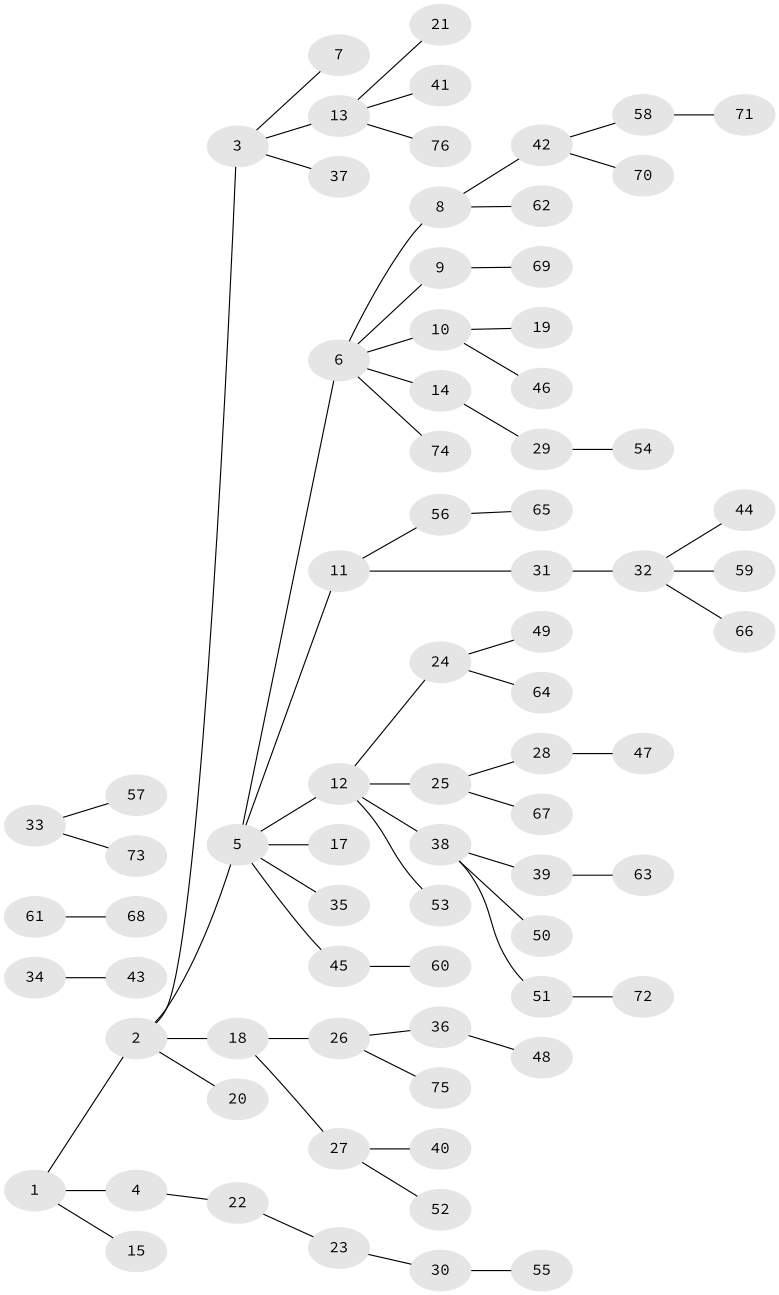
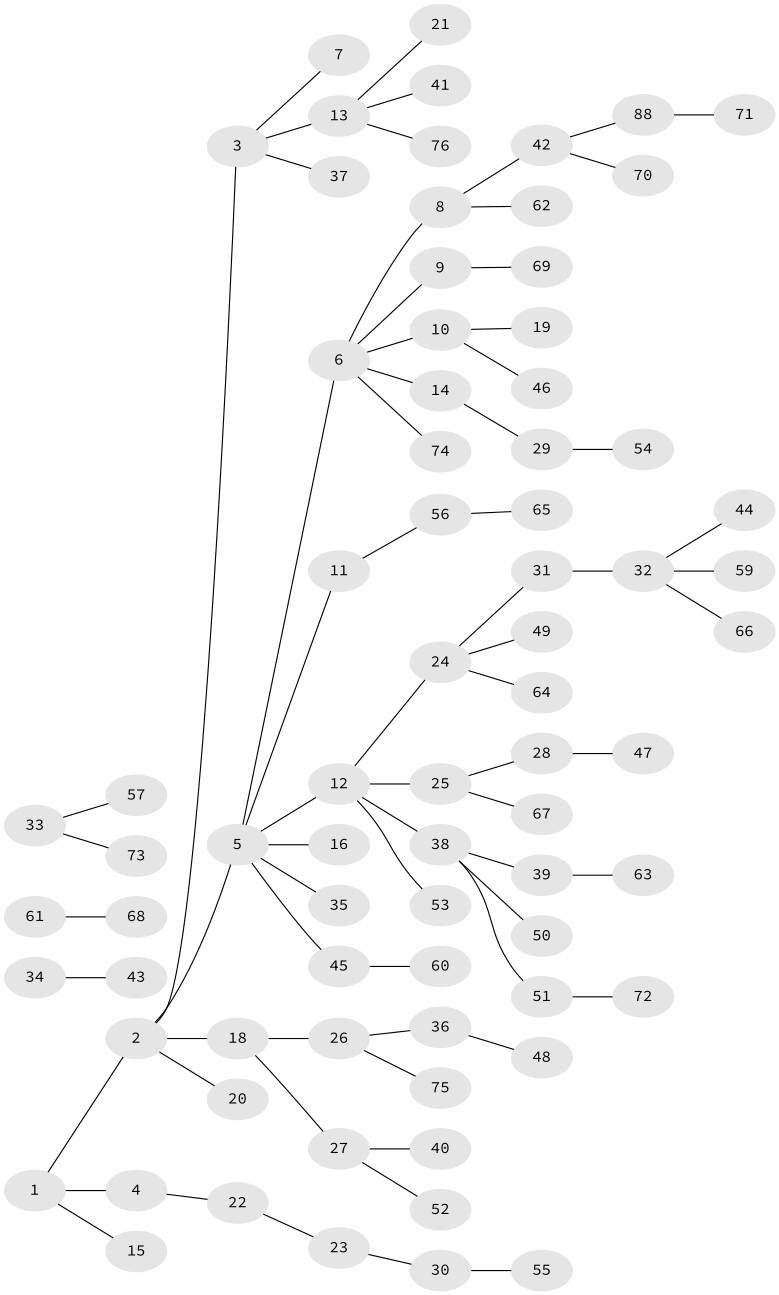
(643, 115) -> (643, 115)
(441, 571) -> (491, 617)
(339, 845) -> (339, 845)
